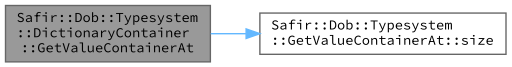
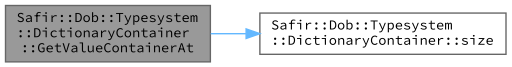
(383, 34) -> (383, 34)
